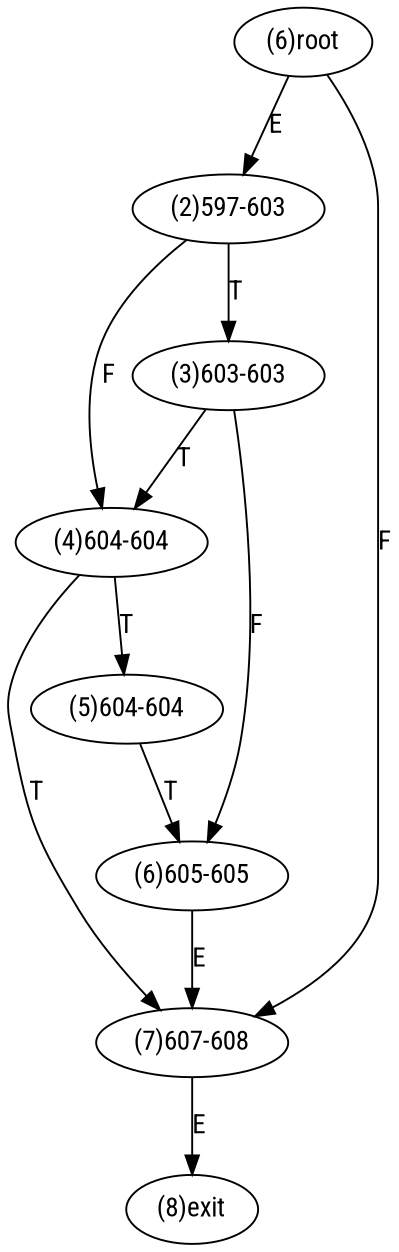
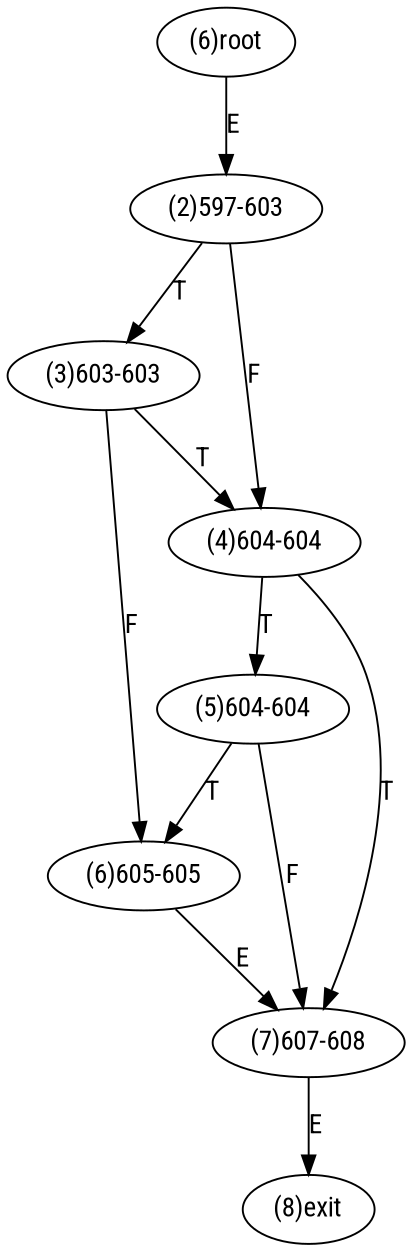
(378, 558) -> (279, 866)
